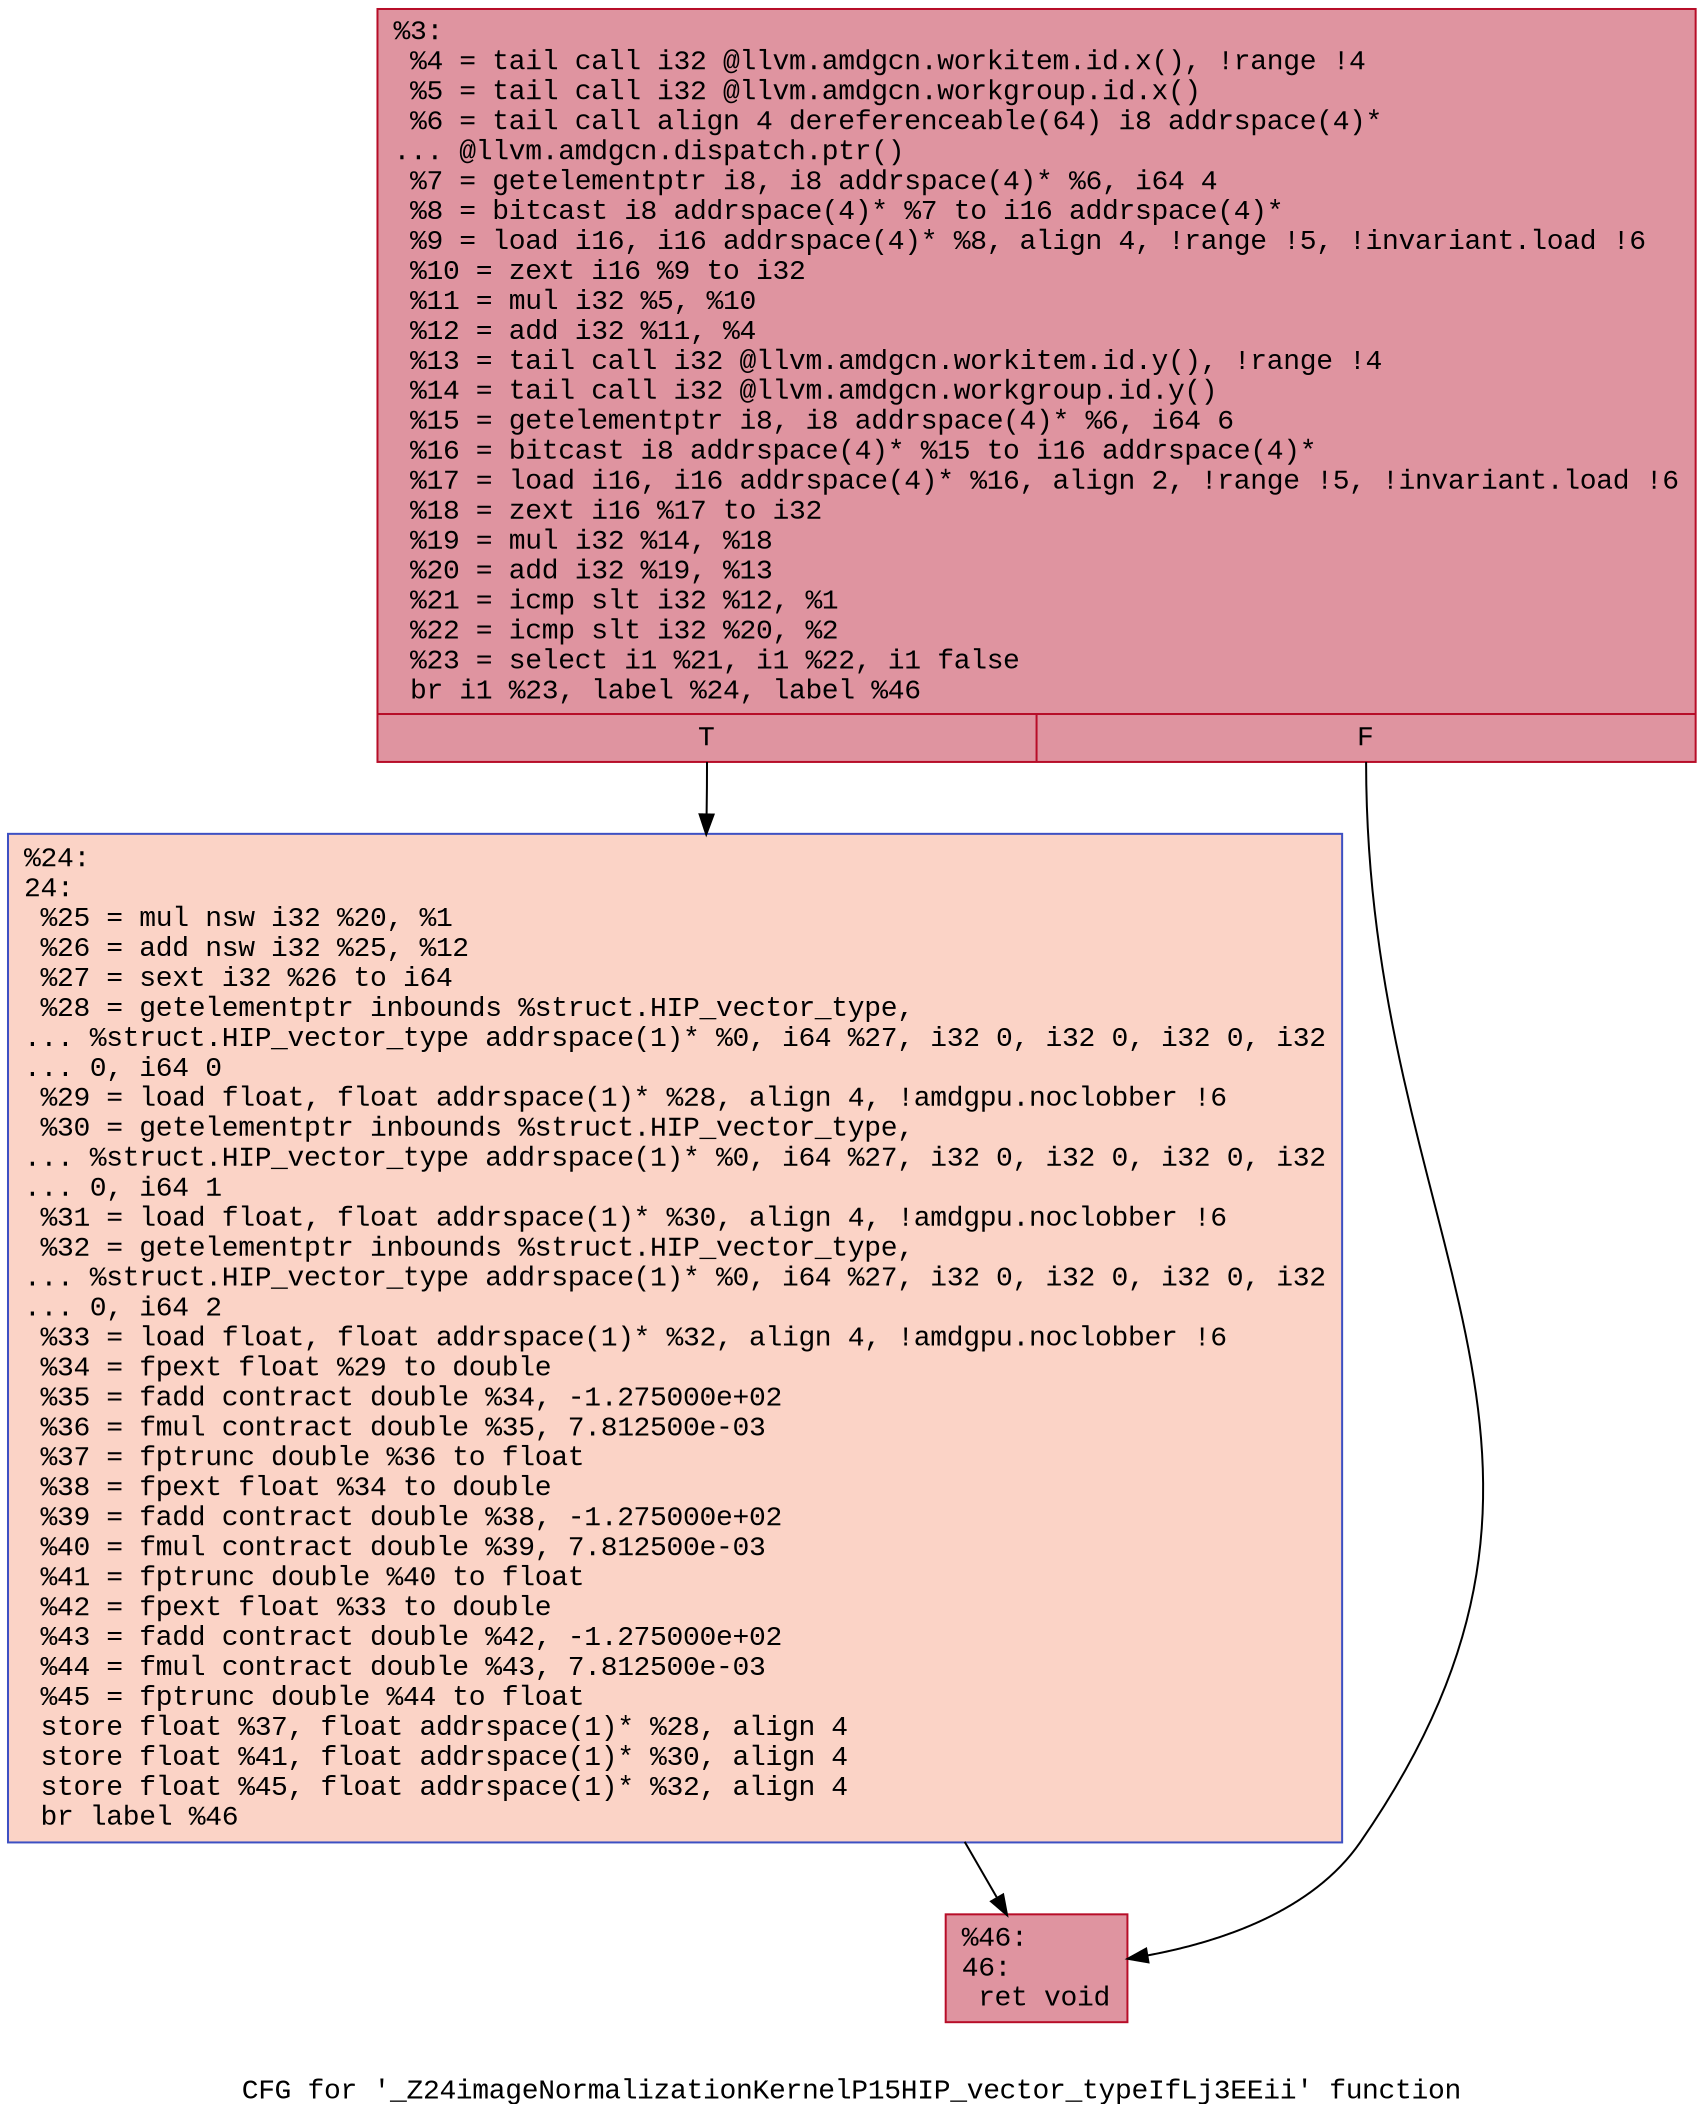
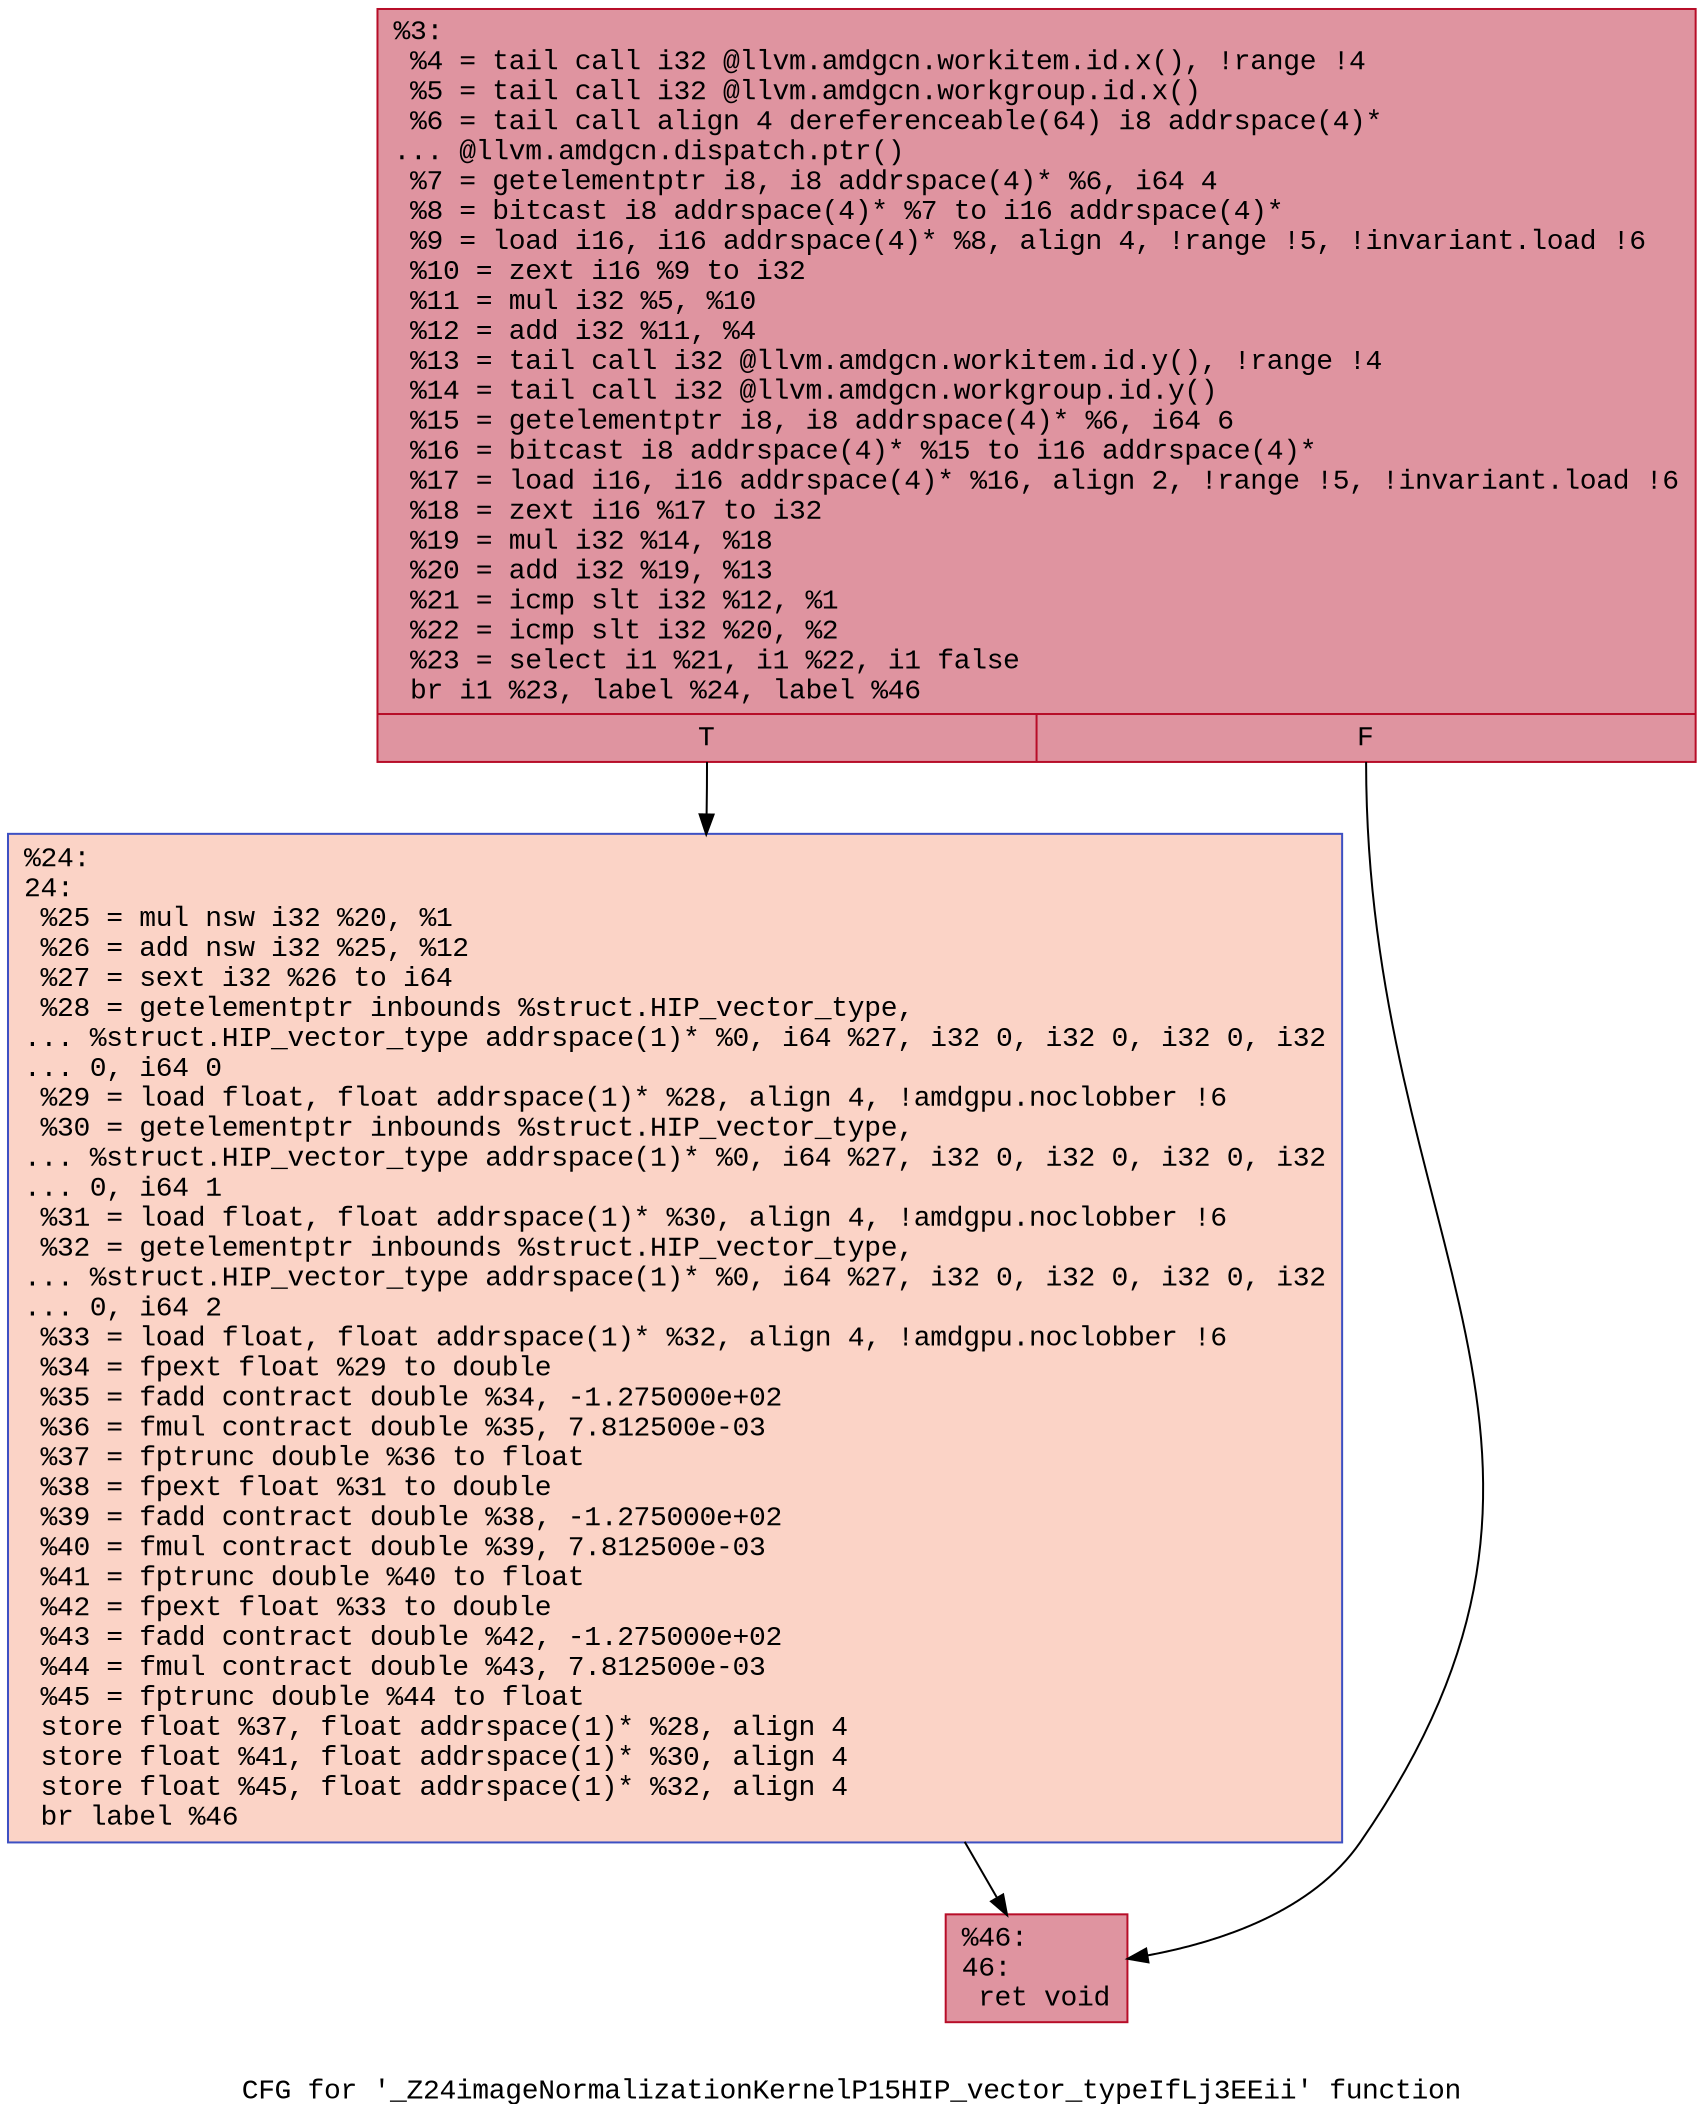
(289, 1487) -> (289, 1487)
